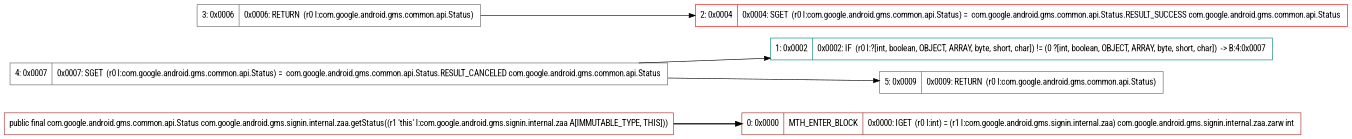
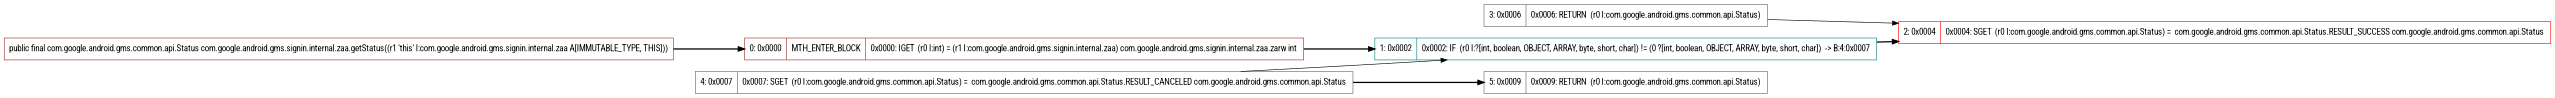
none -> (1885, 42)
none -> (1336, 49)
(771, 79) -> (1415, 82)
